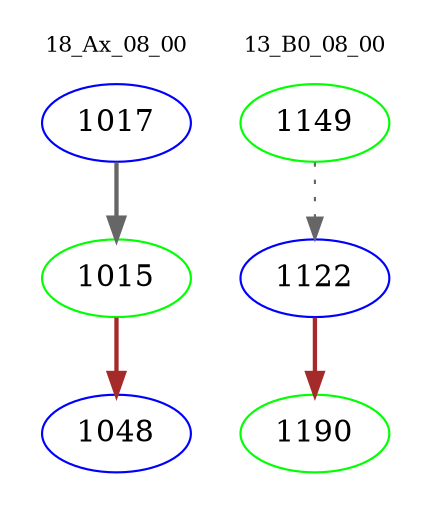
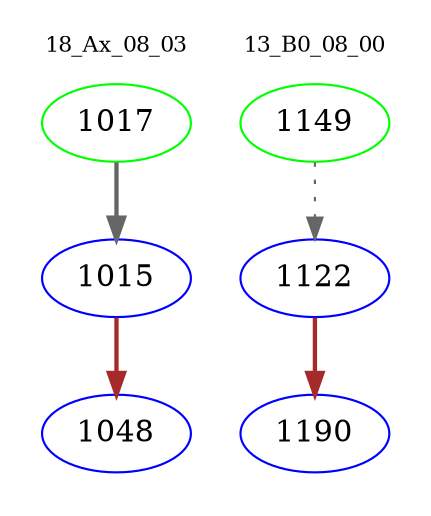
(116, 46) -> (116, 46)
(116, 123) -> (116, 123)
(116, 278) -> (116, 278)
(315, 434) -> (315, 434)
